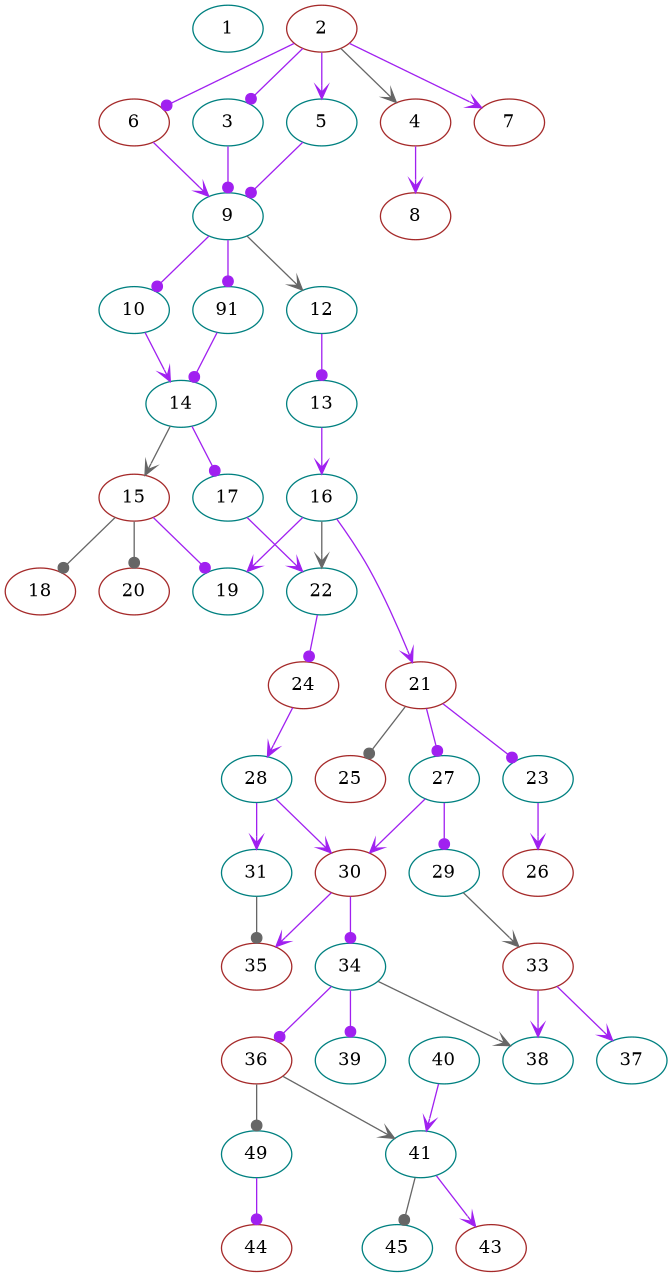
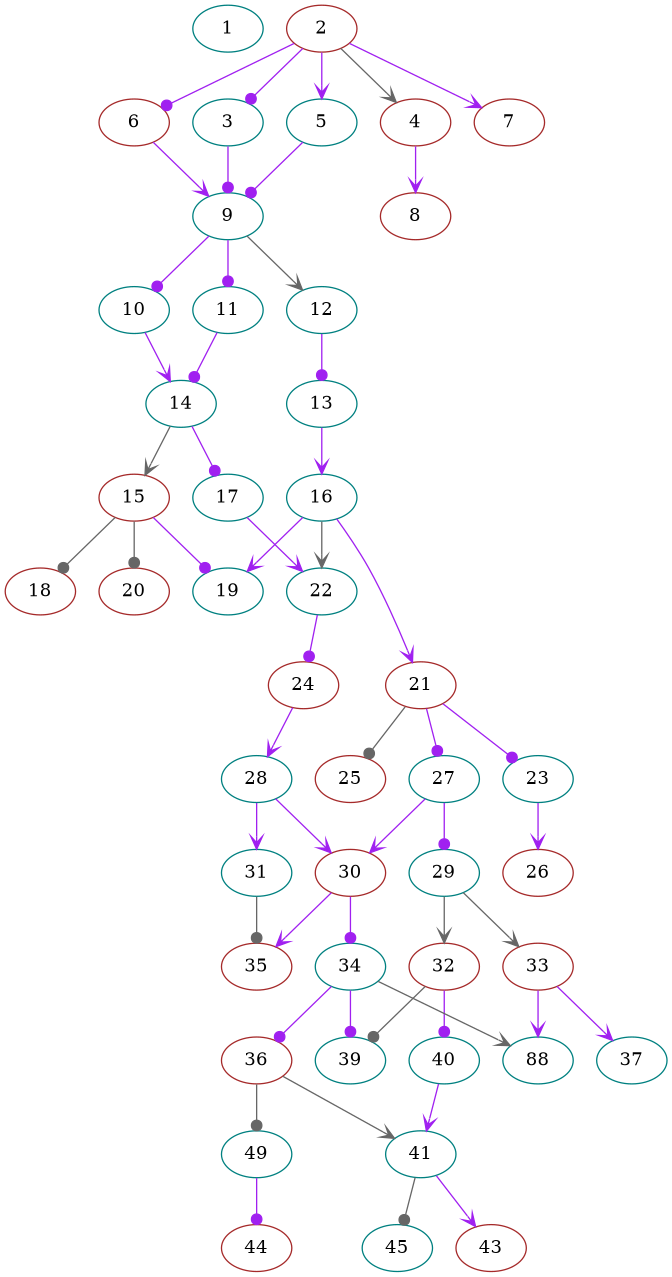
(228, 310) -> (228, 310)
none -> (444, 967)
(538, 1060) -> (538, 1060)
